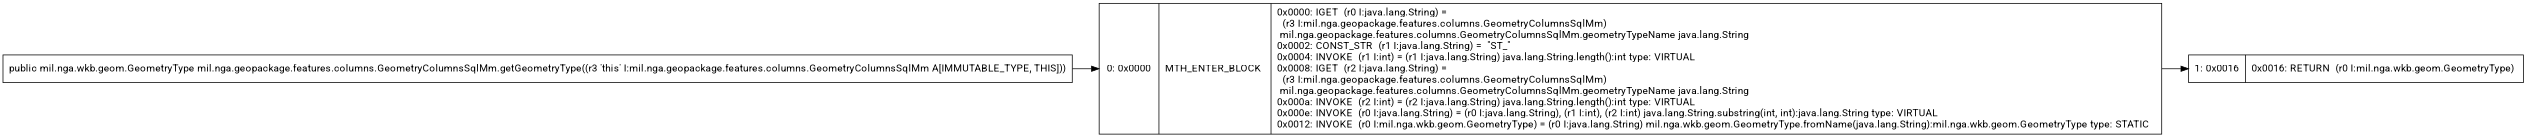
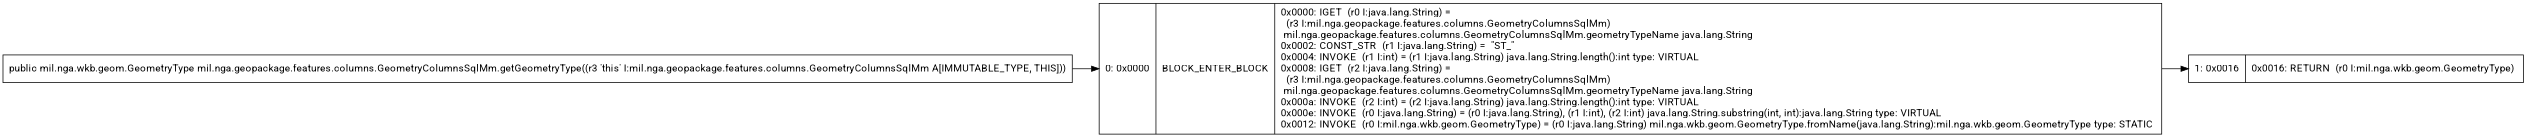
(1213, 68) -> (1215, 68)
